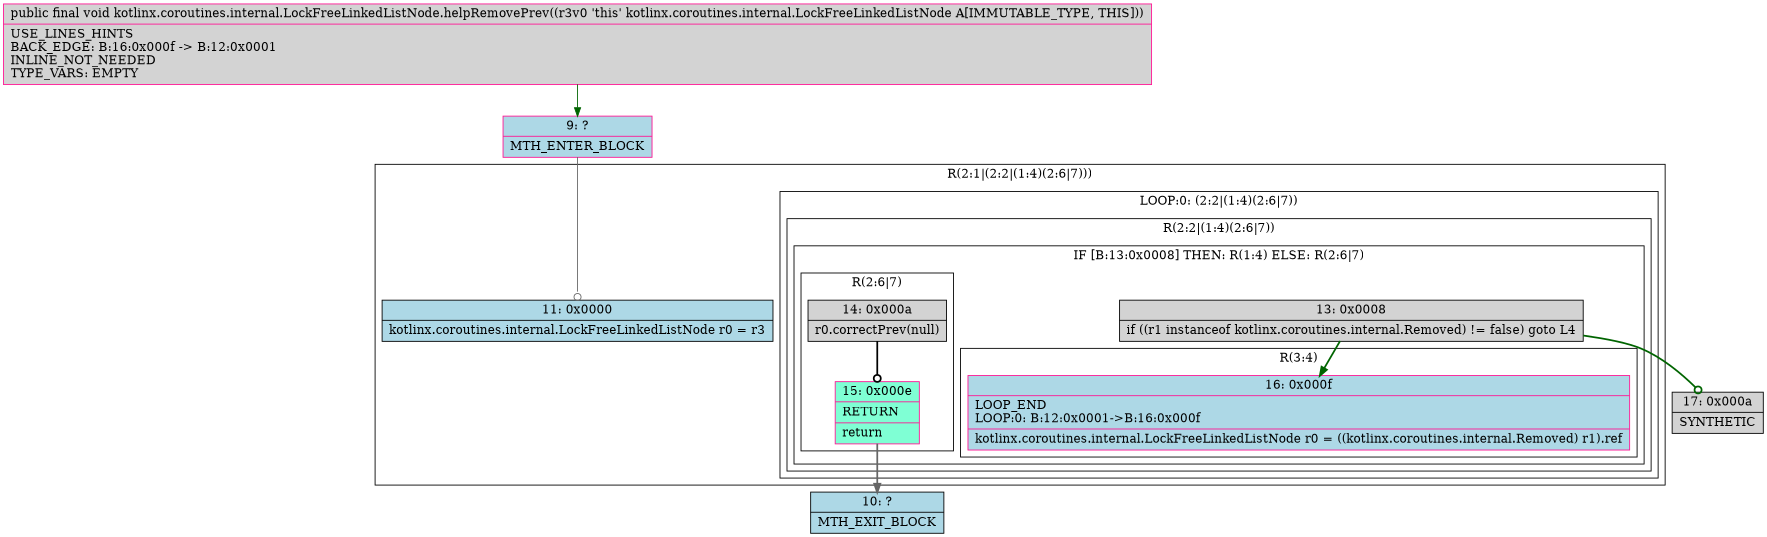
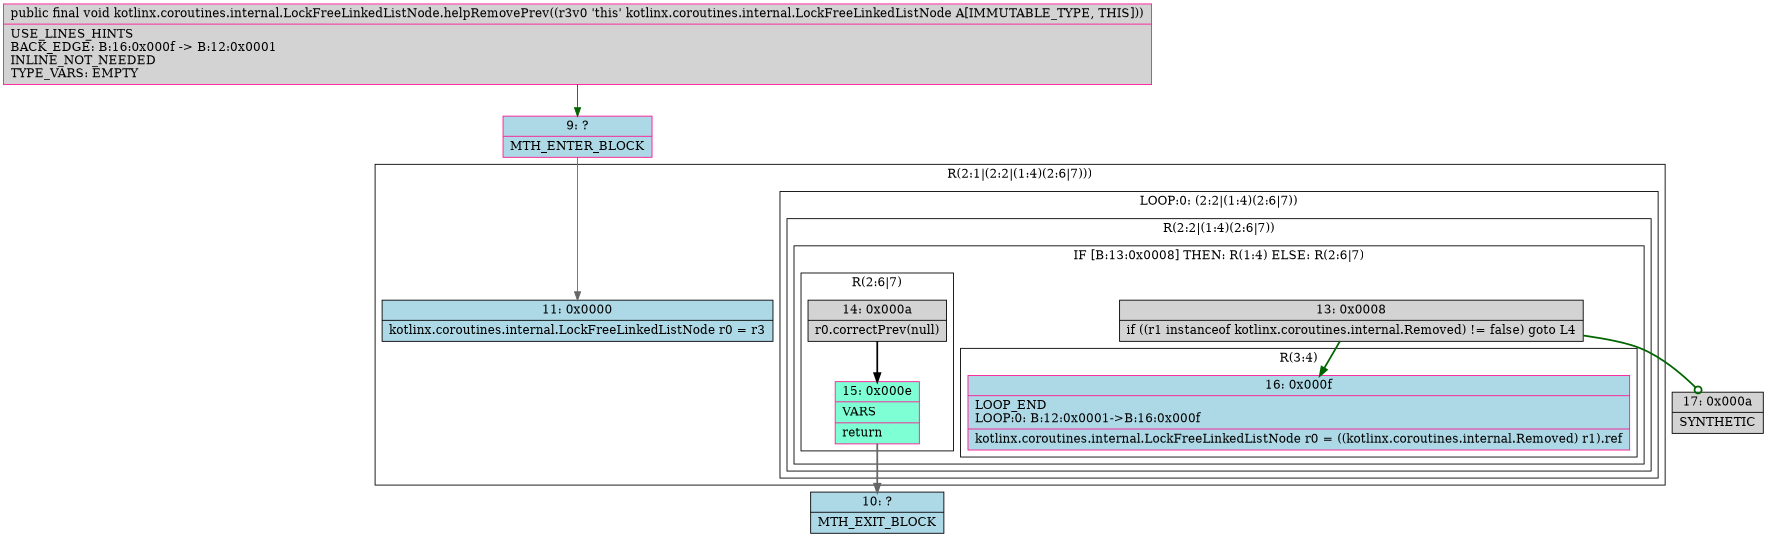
(578, 224) -> (578, 224)
(877, 358) -> (877, 358)
(871, 412) -> (860, 412)
